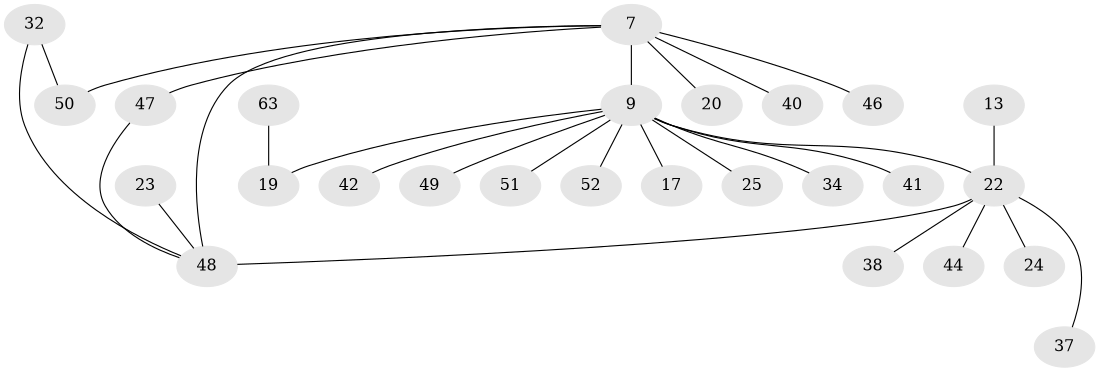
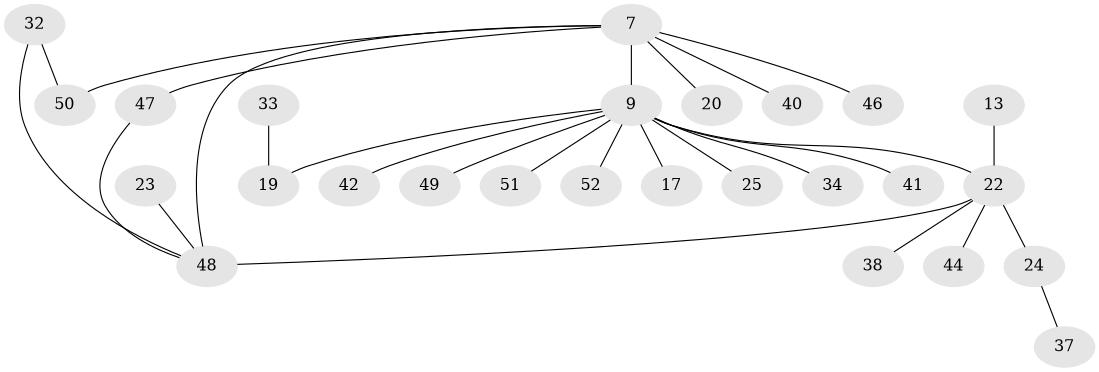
(269, 105) -> (269, 105)
(1076, 250) -> (1049, 307)
